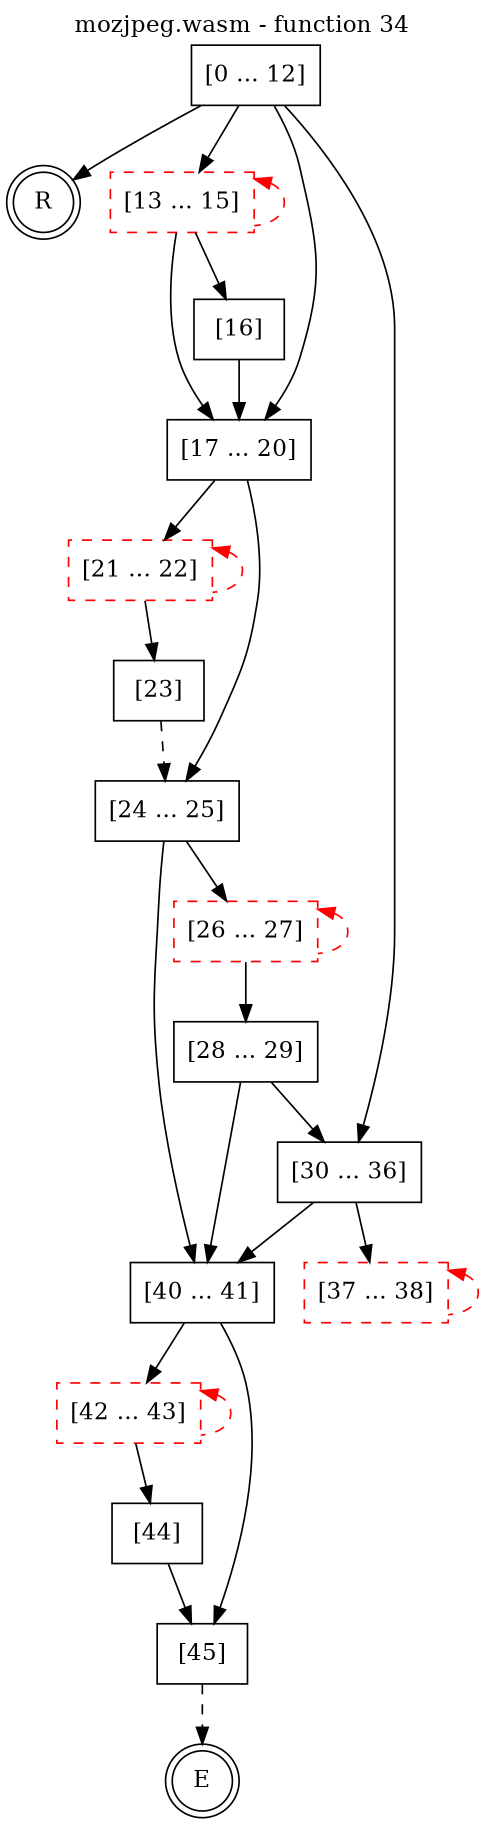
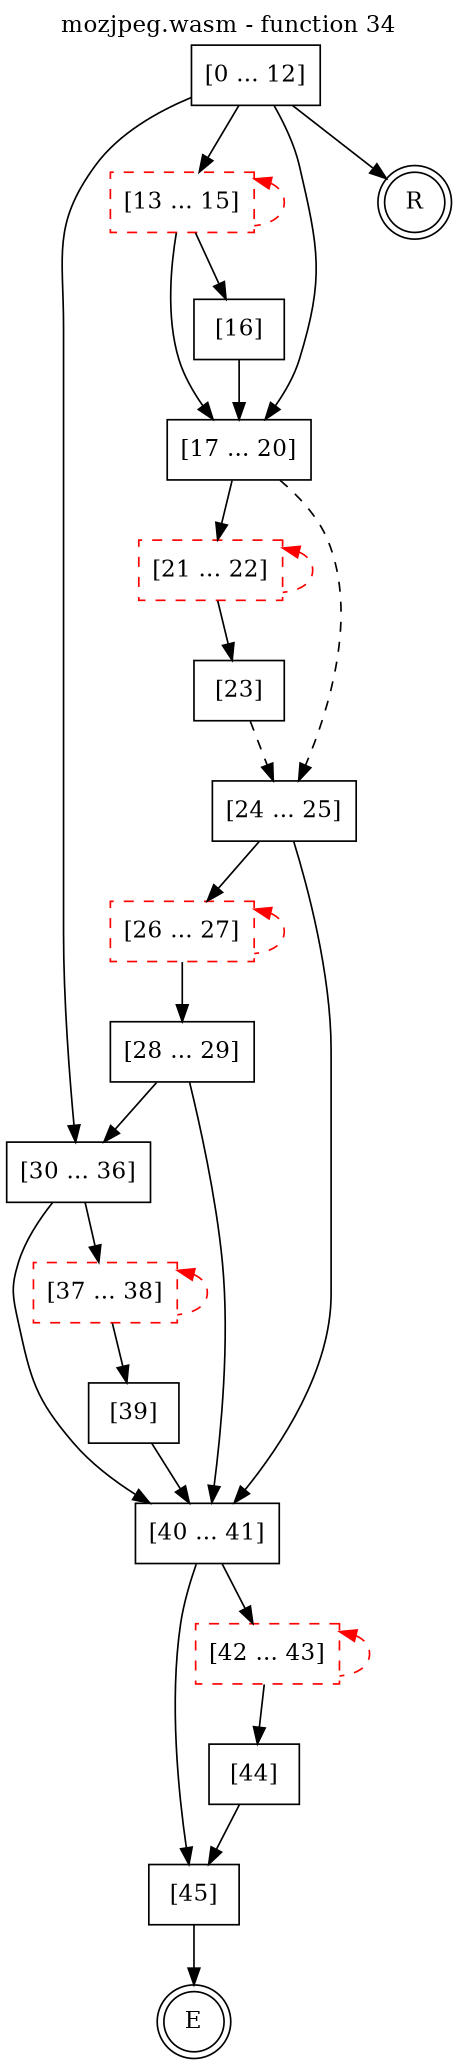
(252, 628) -> (341, 616)
none -> (134, 1413)
(202, 1706) -> (194, 1947)
